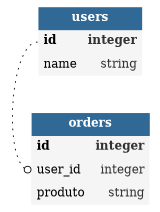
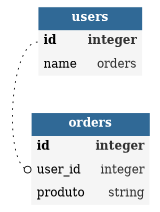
(119, 64) -> (117, 64)
